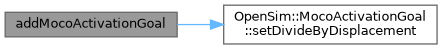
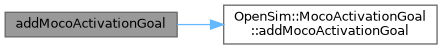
(330, 25) -> (330, 25)
